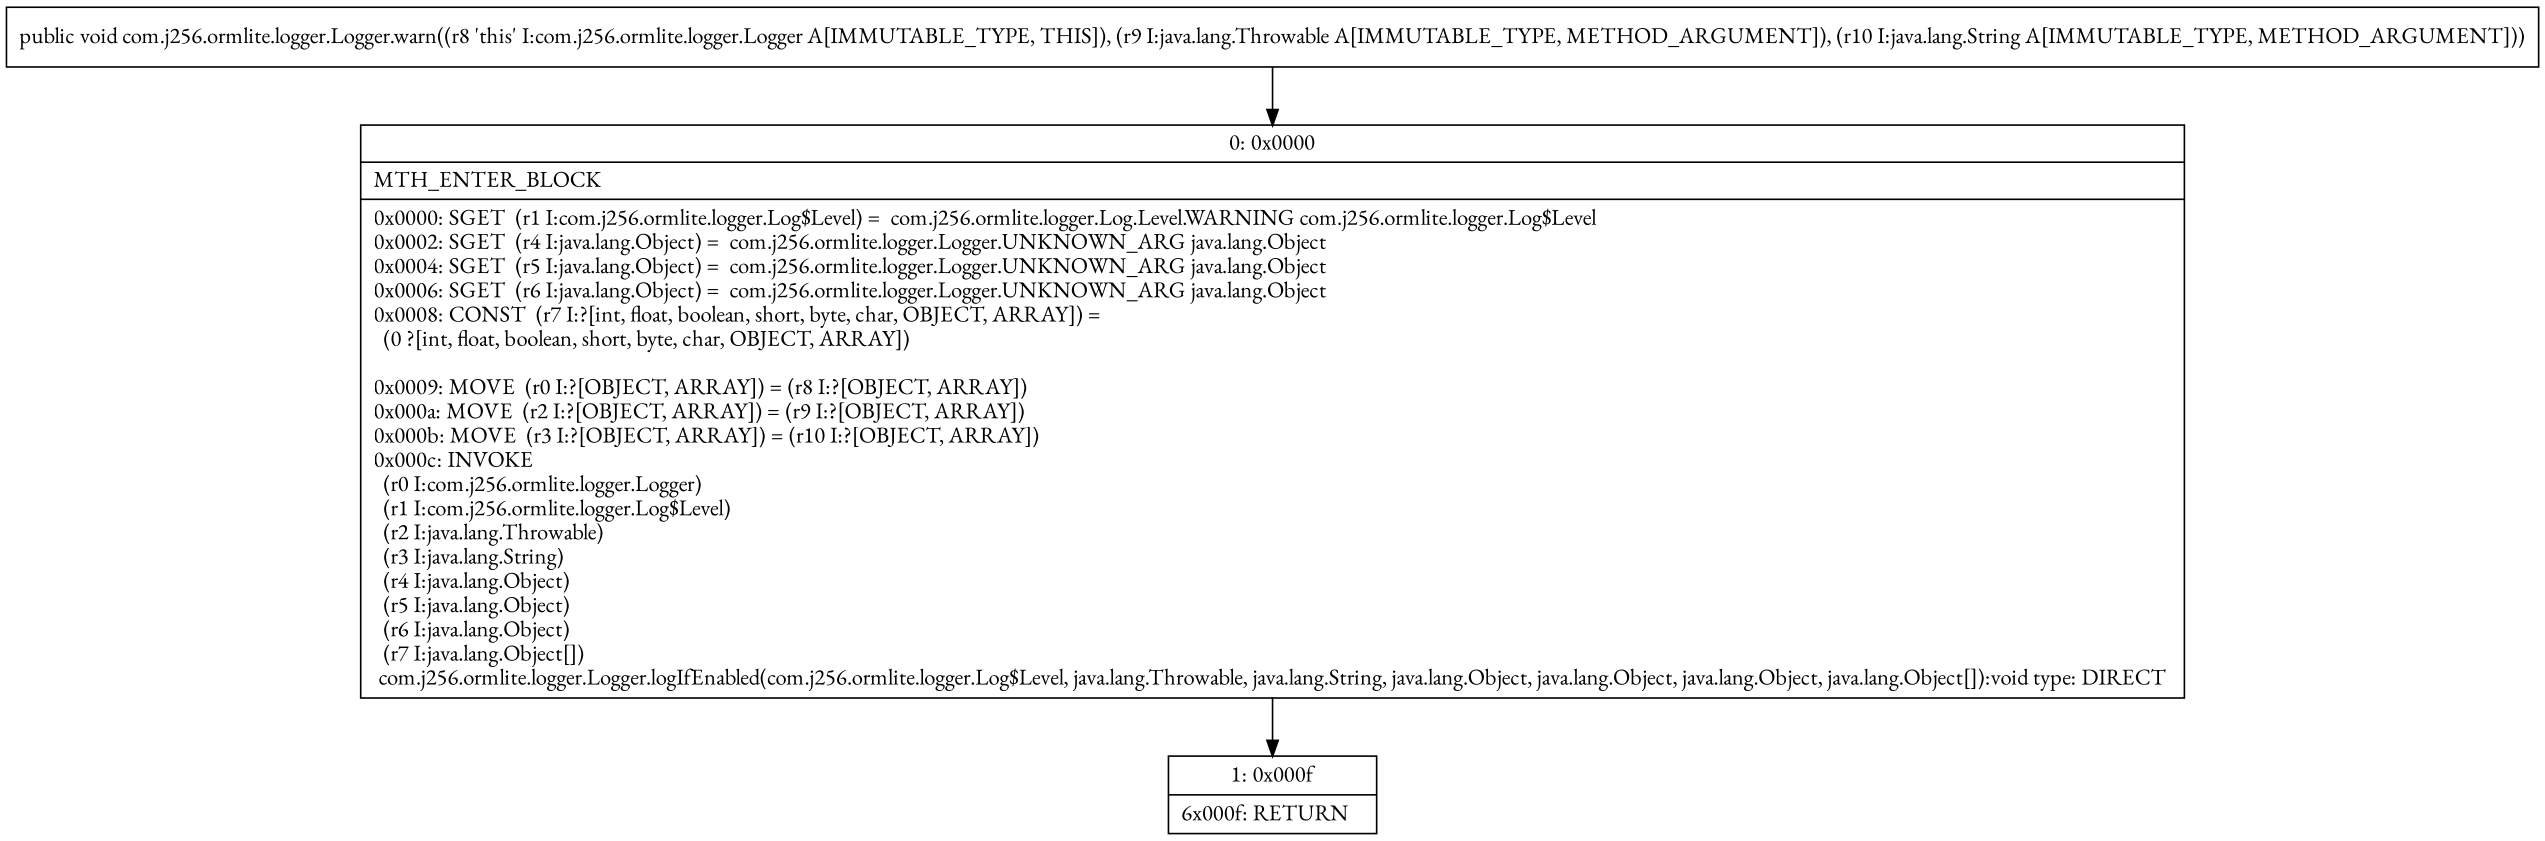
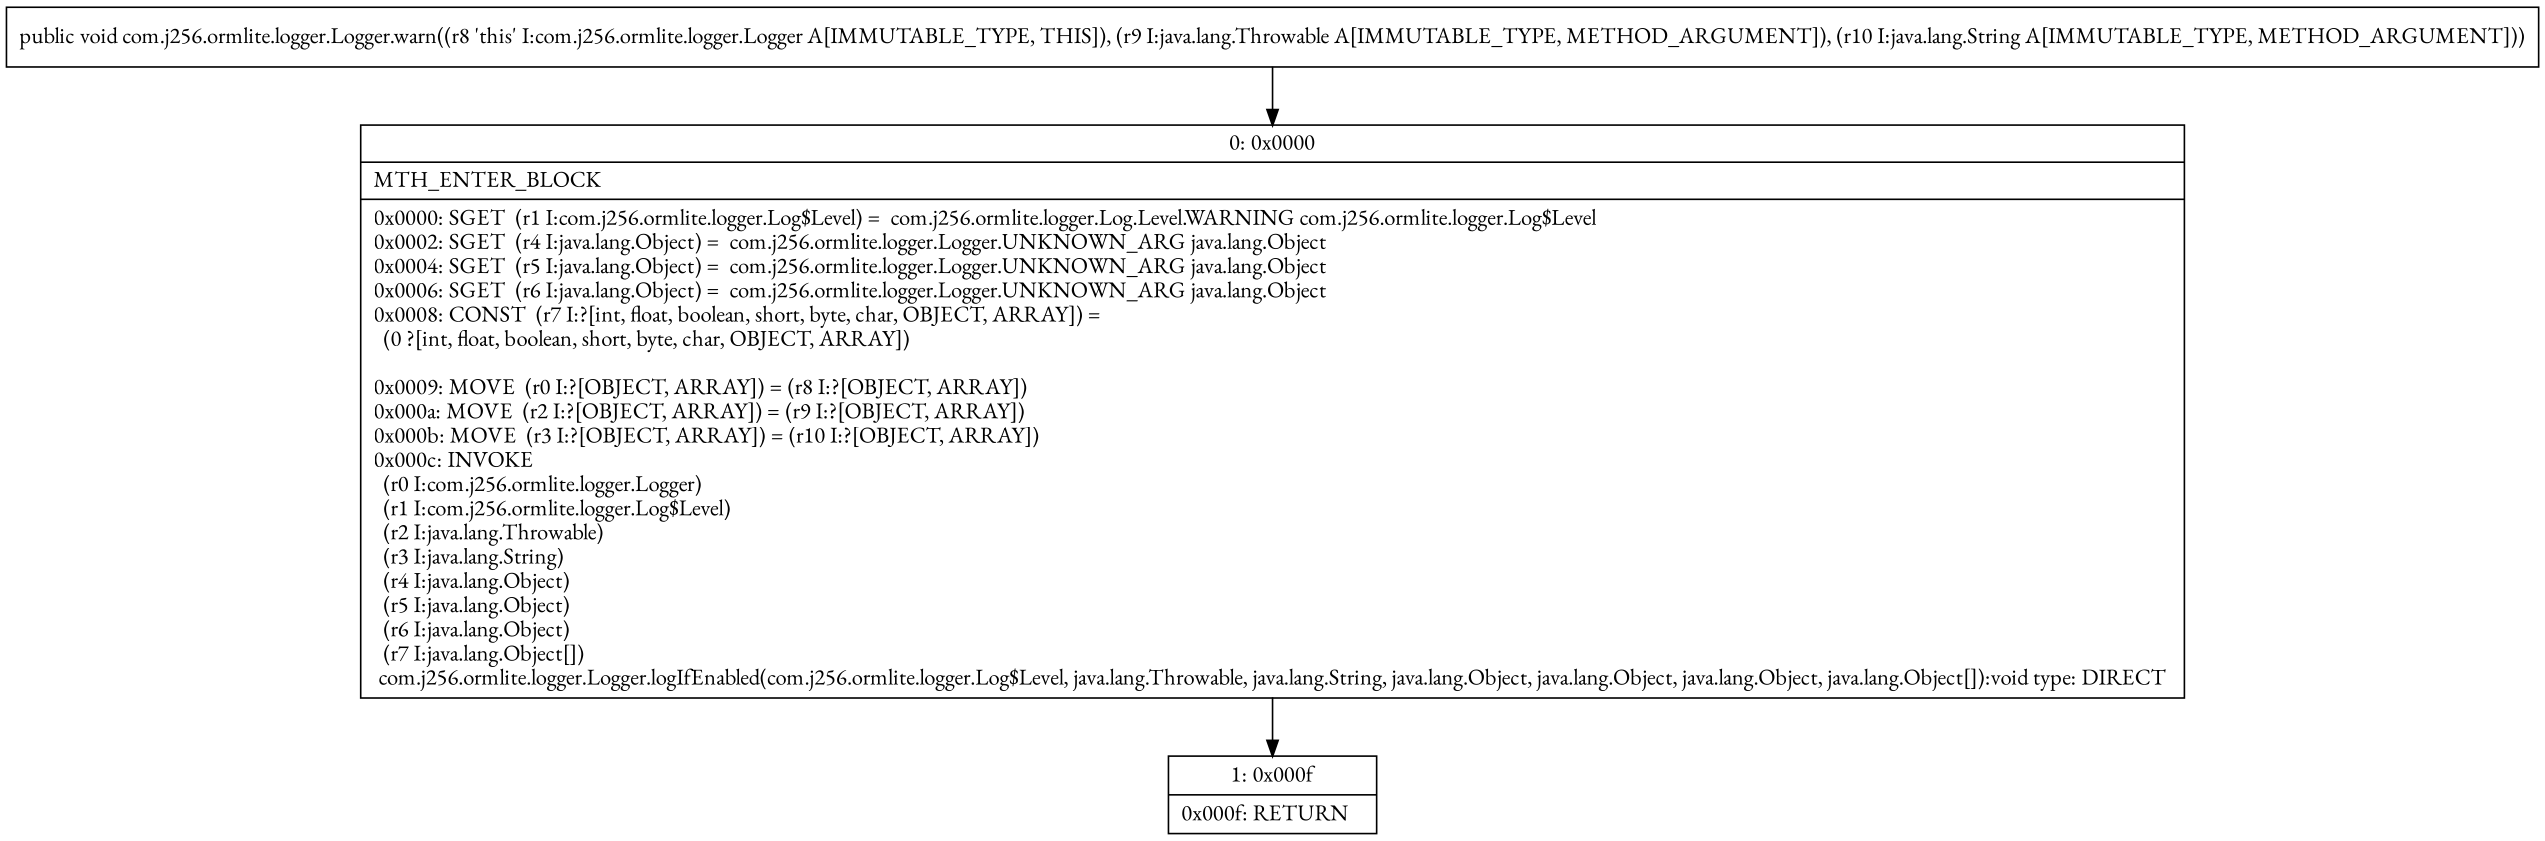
(1273, 813) -> (1273, 813)
